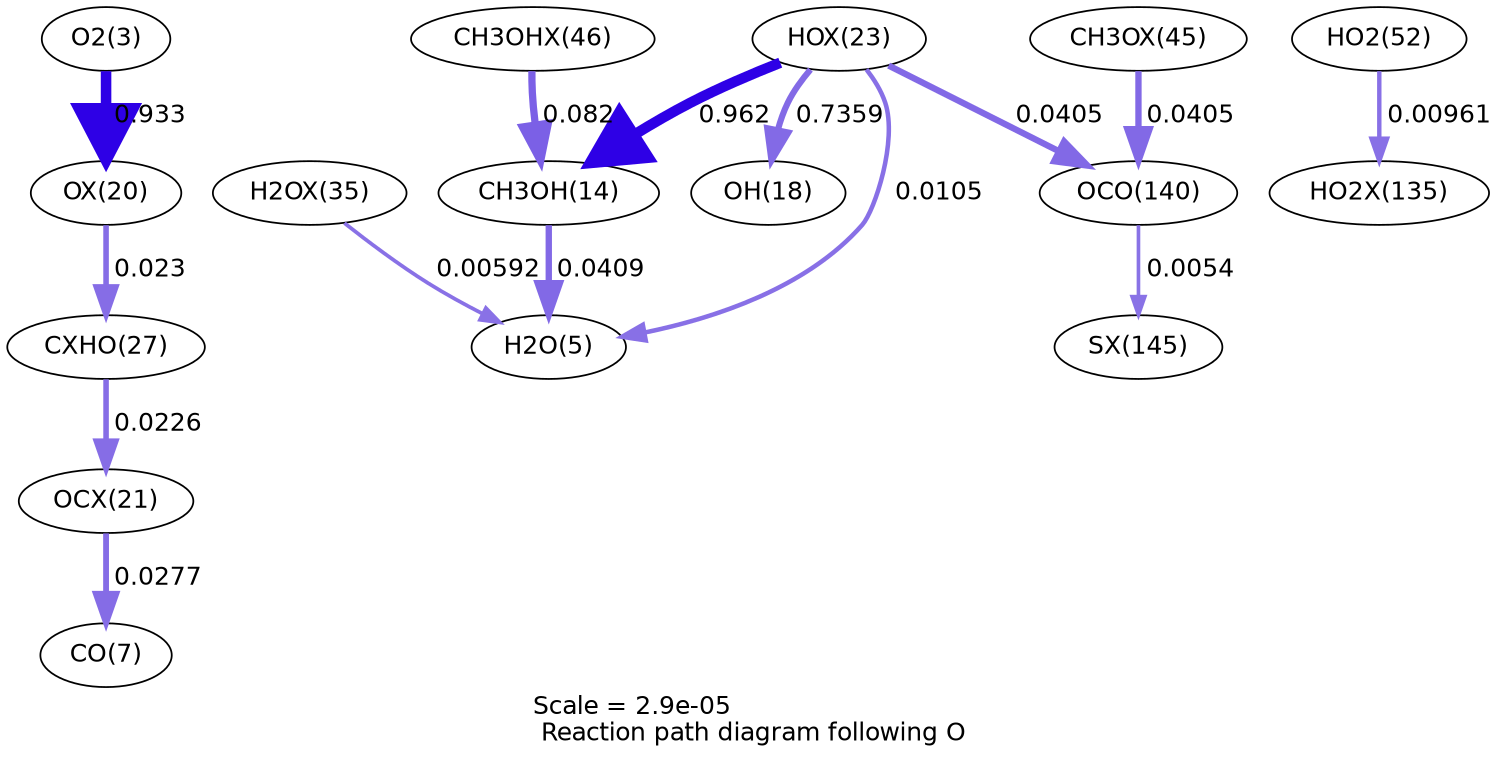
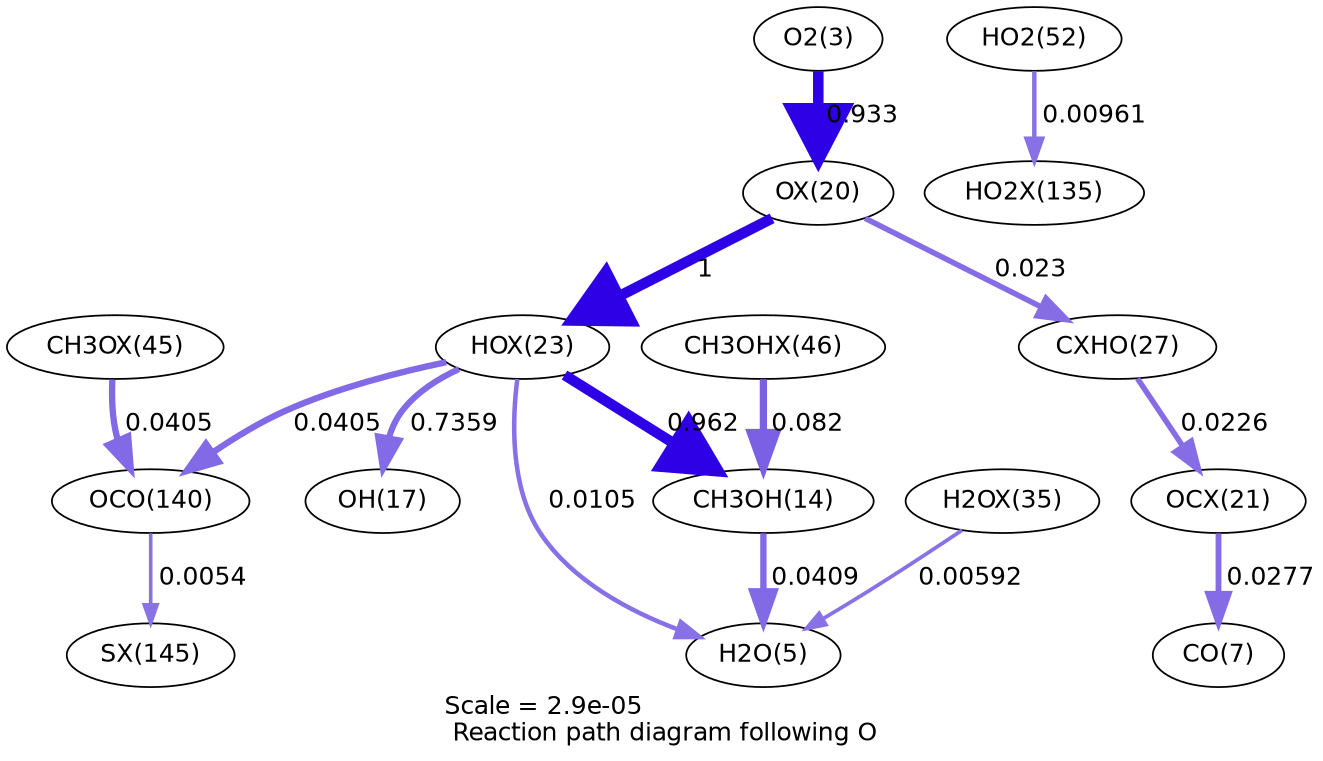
(768, 193) -> (383, 501)
none -> (696, 257)
